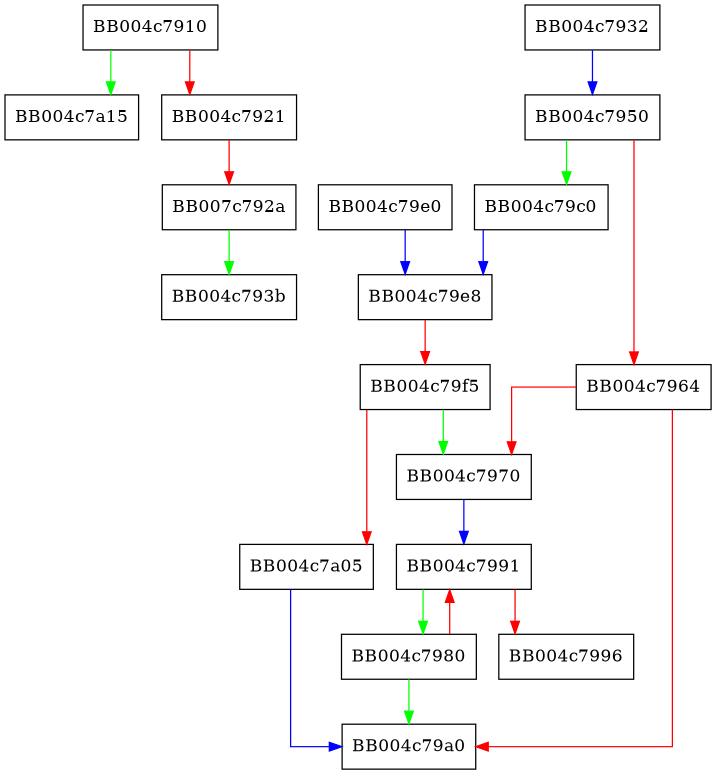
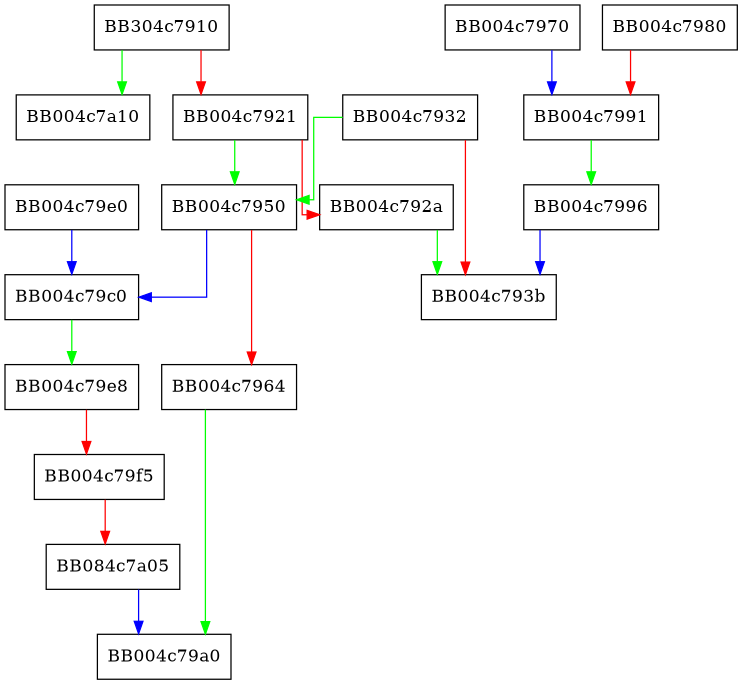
(150, 27) -> (162, 27)
(592, 66) -> (314, 146)
(72, 117) -> (83, 117)
none -> (235, 156)
(567, 156) -> (207, 291)
none -> (465, 201)
(229, 207) -> (386, 207)
(405, 246) -> (72, 246)
(483, 246) -> (72, 336)
none -> (540, 246)
(516, 387) -> none
(443, 426) -> none
(307, 567) -> (113, 567)
(423, 605) -> none
(515, 605) -> (591, 156)
(672, 670) -> (205, 516)
(409, 695) -> none
